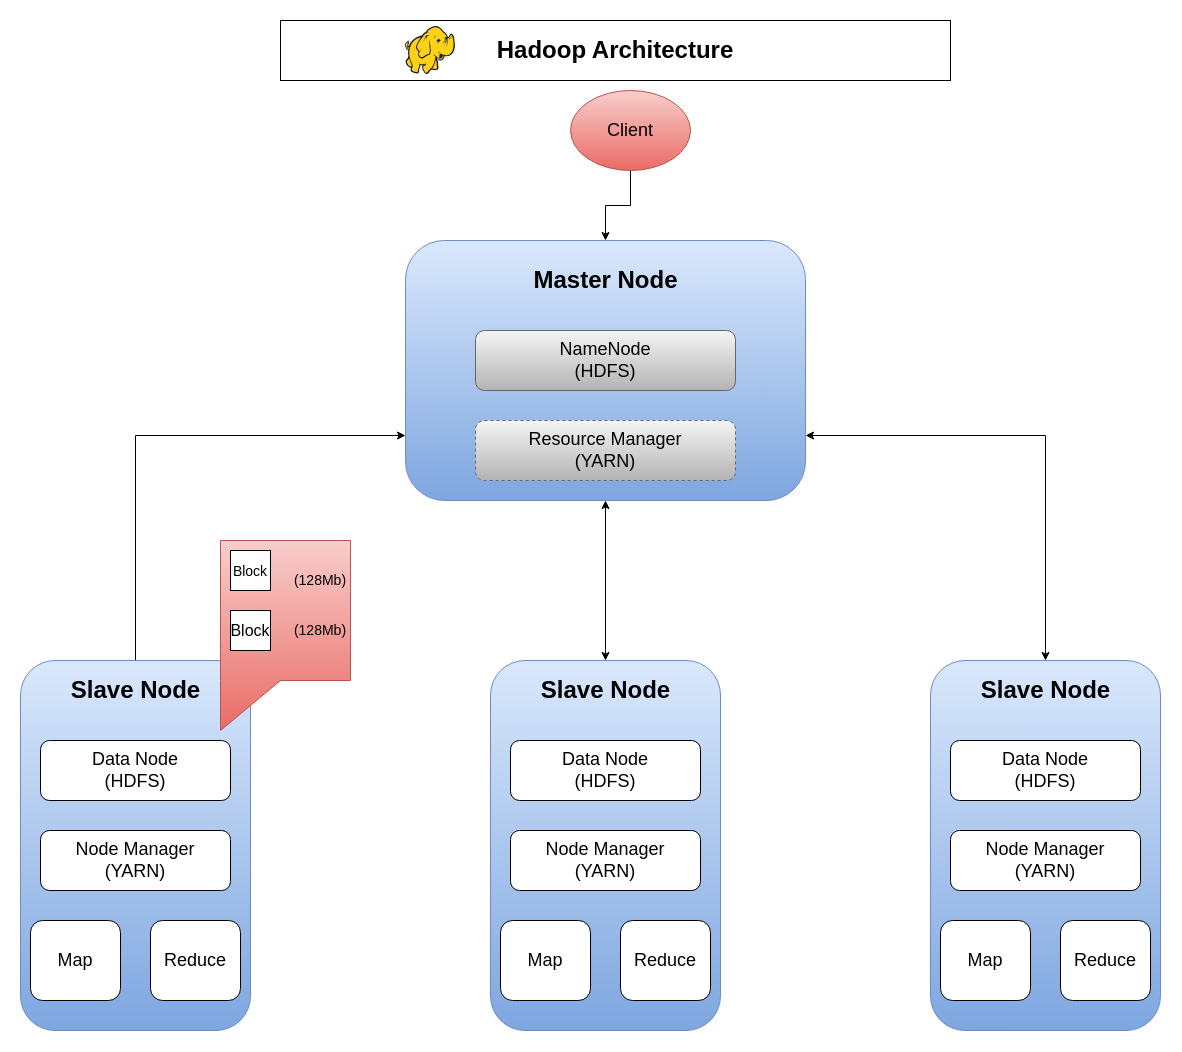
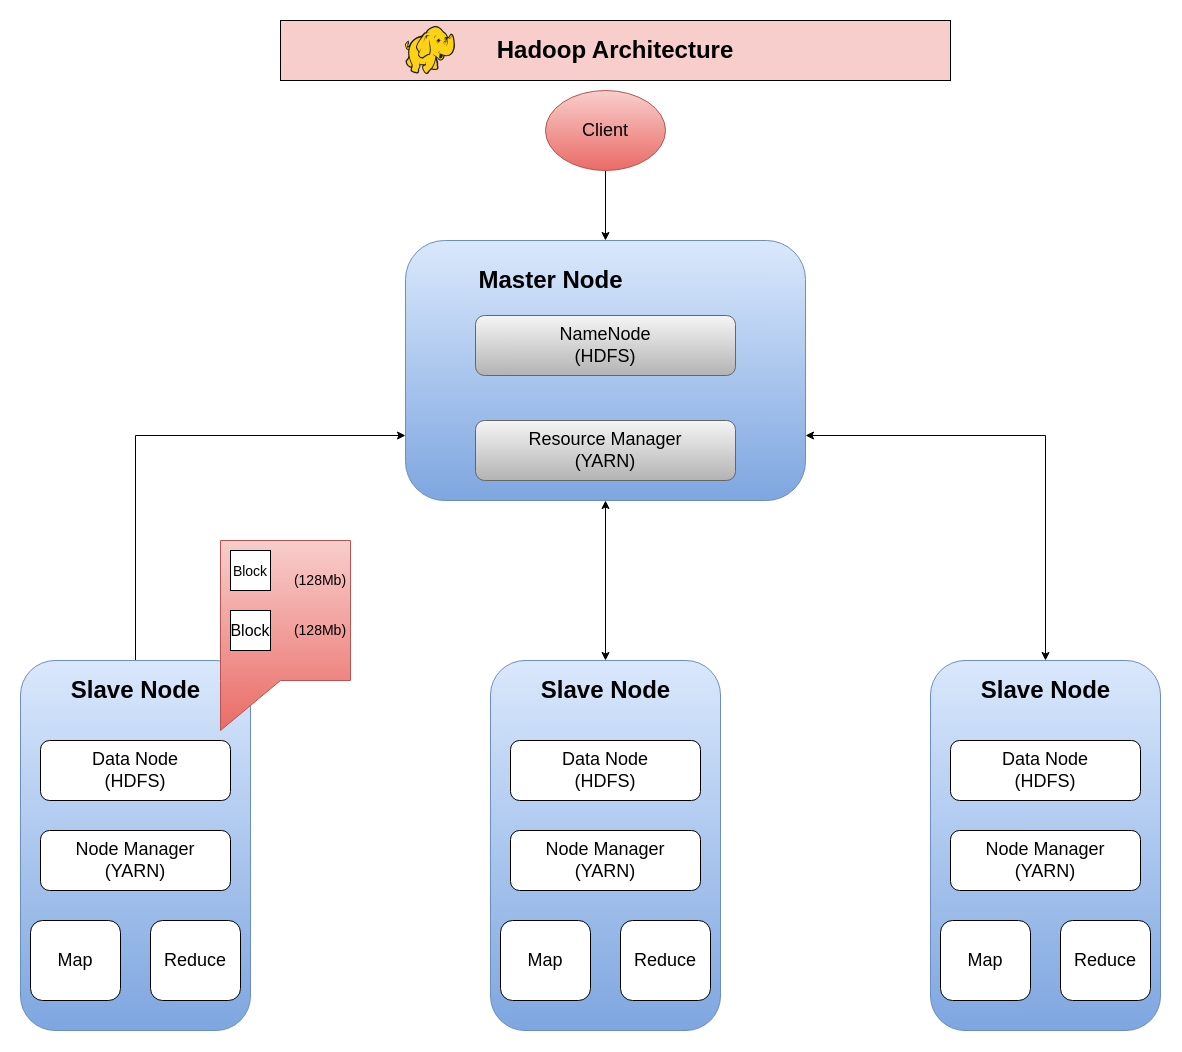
(616, 51) -> (616, 51)
(631, 131) -> (606, 131)
(606, 281) -> (551, 281)
(606, 361) -> (606, 346)
(606, 451) -> (606, 451)
